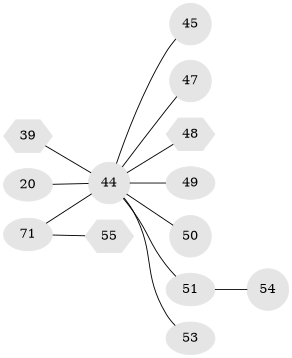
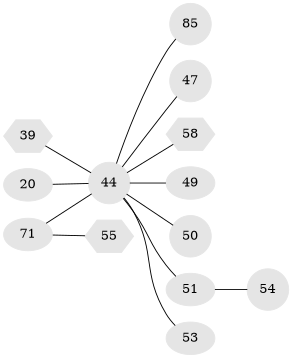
(190, 24) -> (190, 24)
(190, 134) -> (190, 134)
